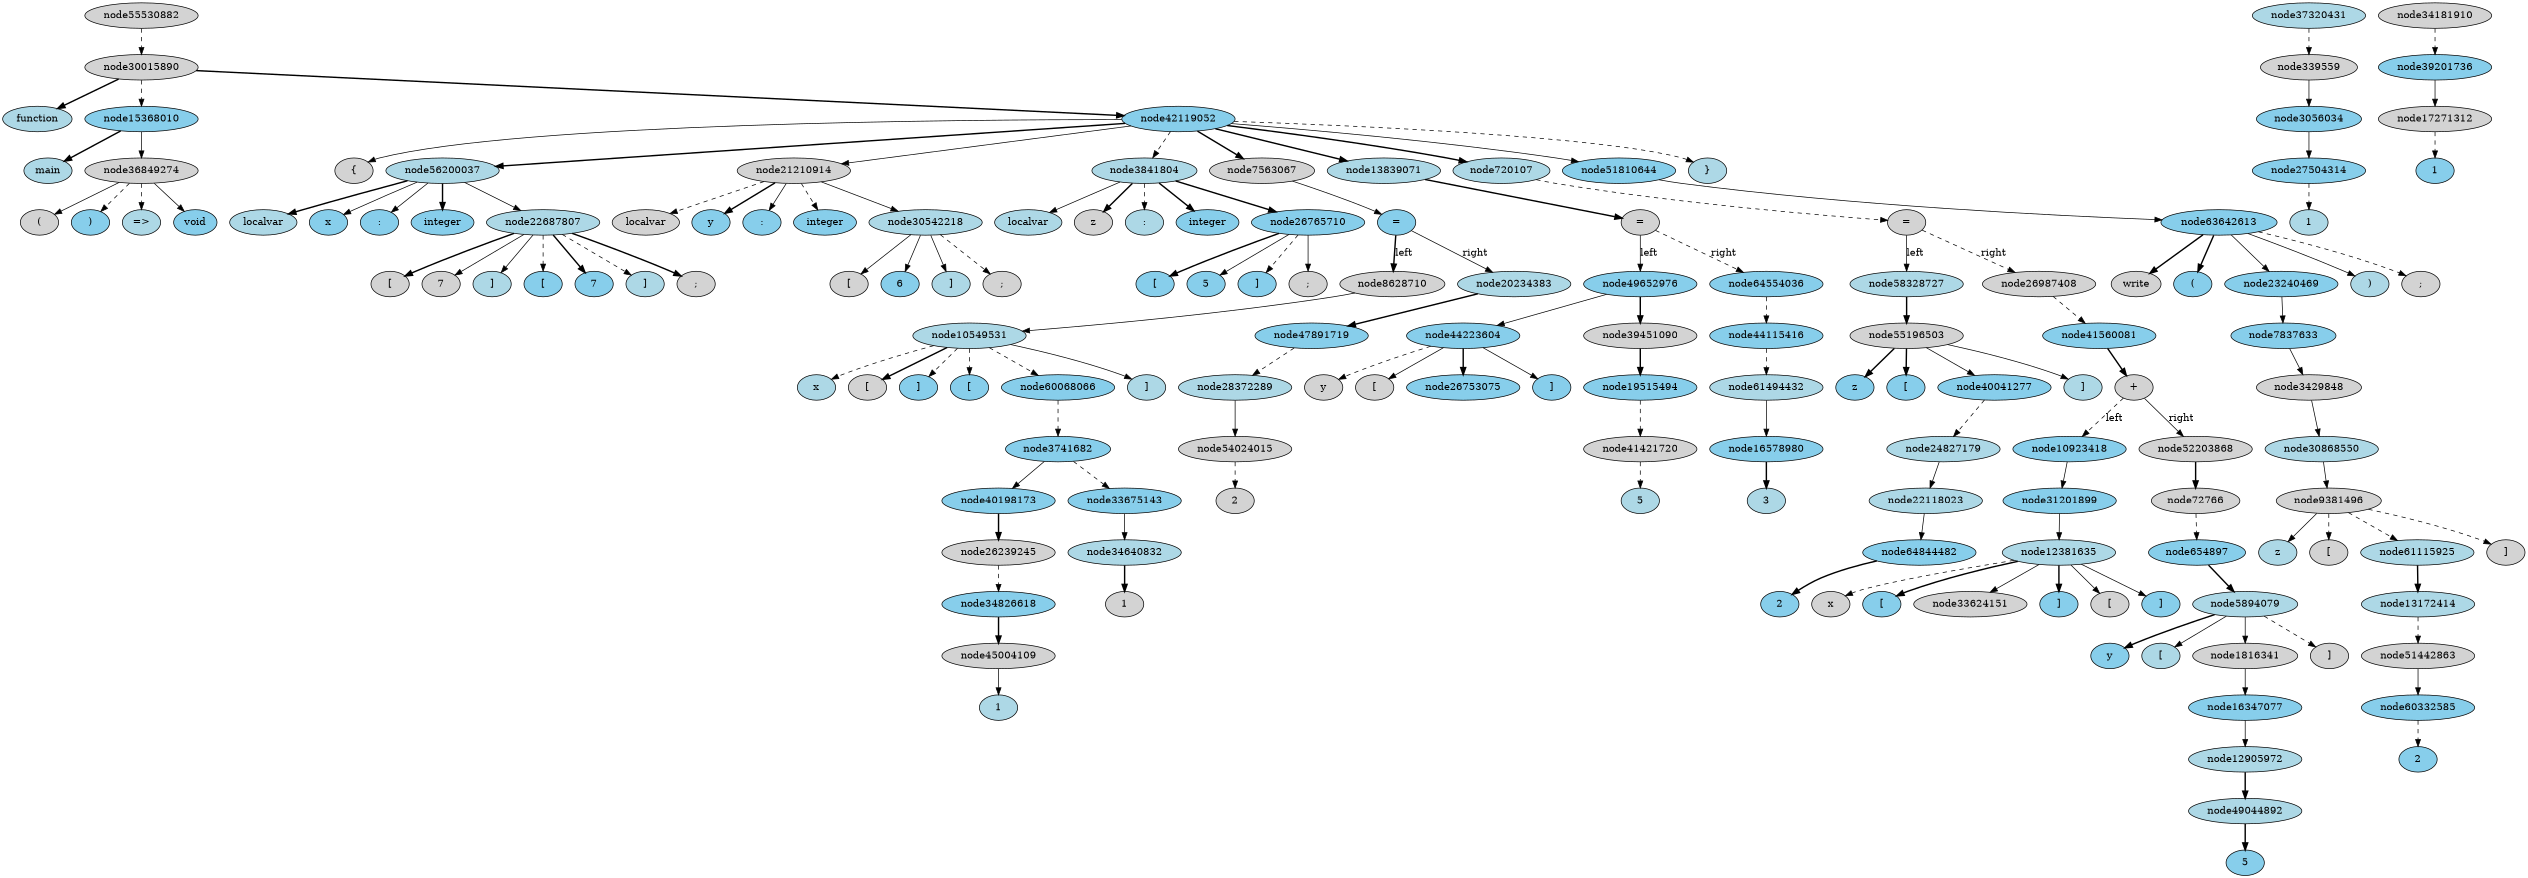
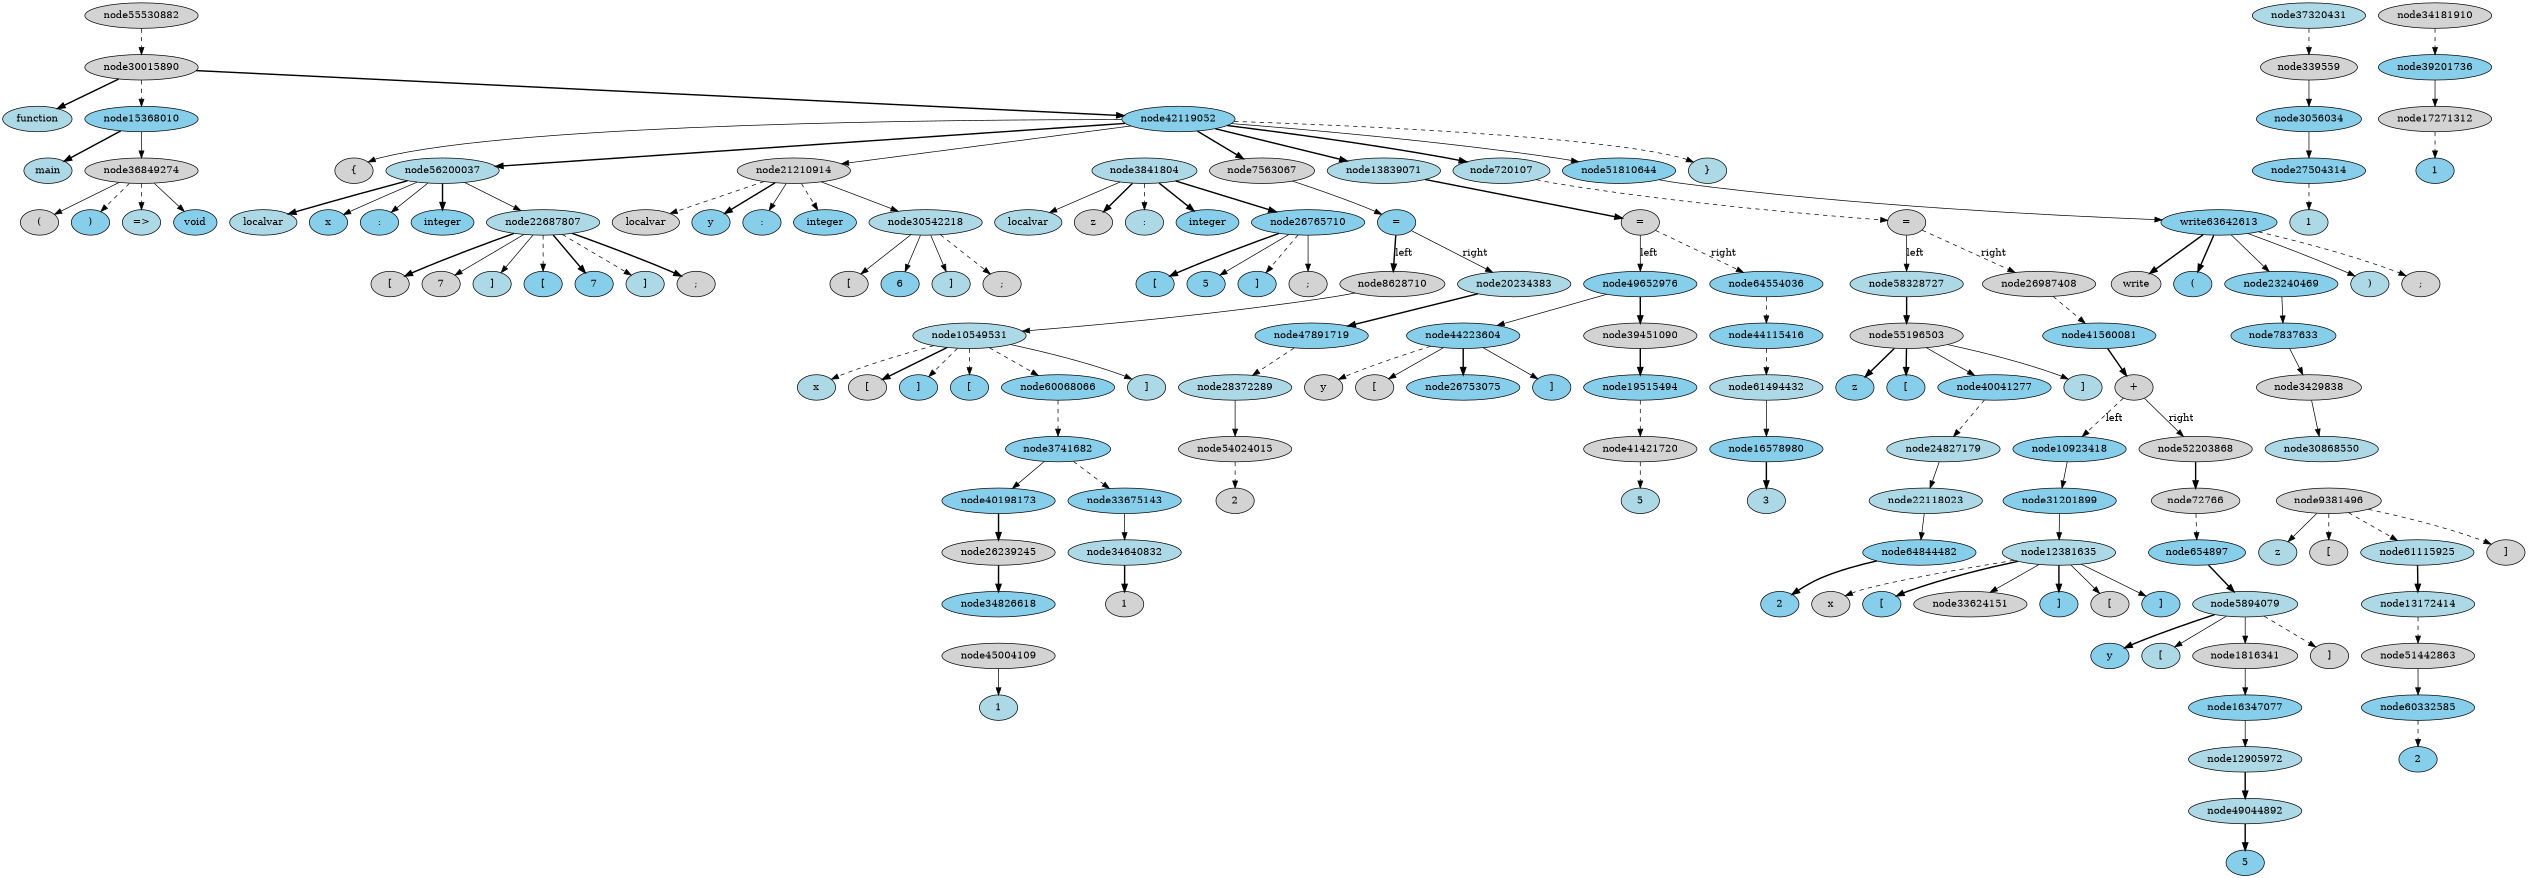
(1164, 142) -> none
(2219, 222) -> (2219, 222)
(2309, 387) -> (2309, 387)
(2325, 471) -> none
(999, 575) -> (999, 575)
(999, 627) -> none
